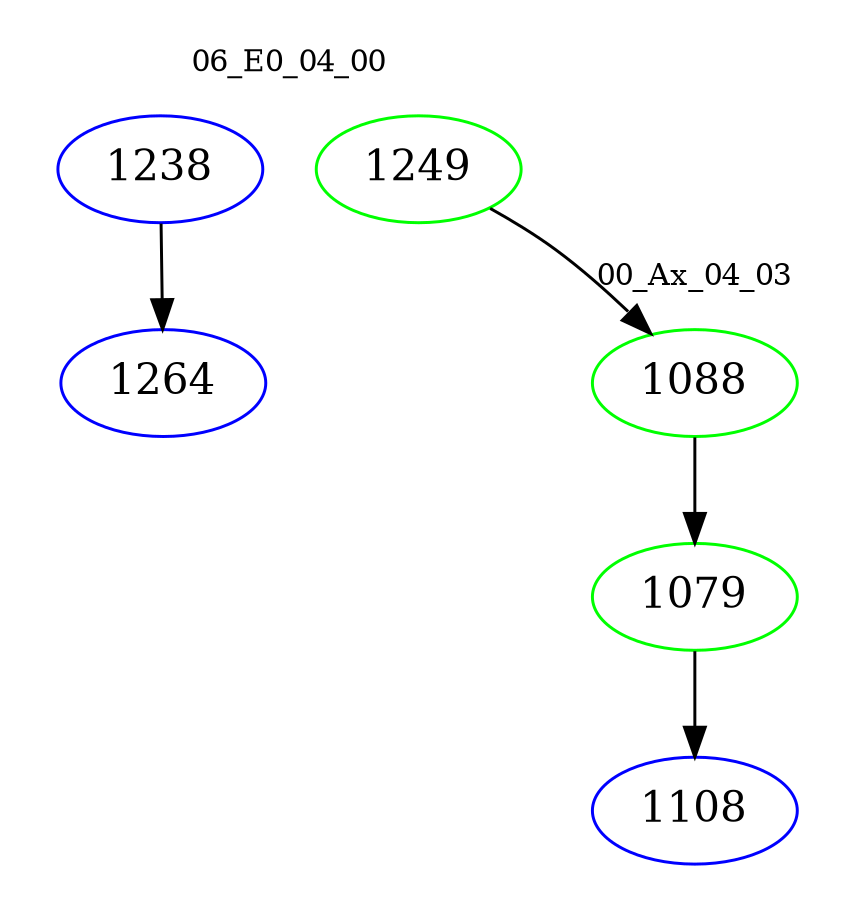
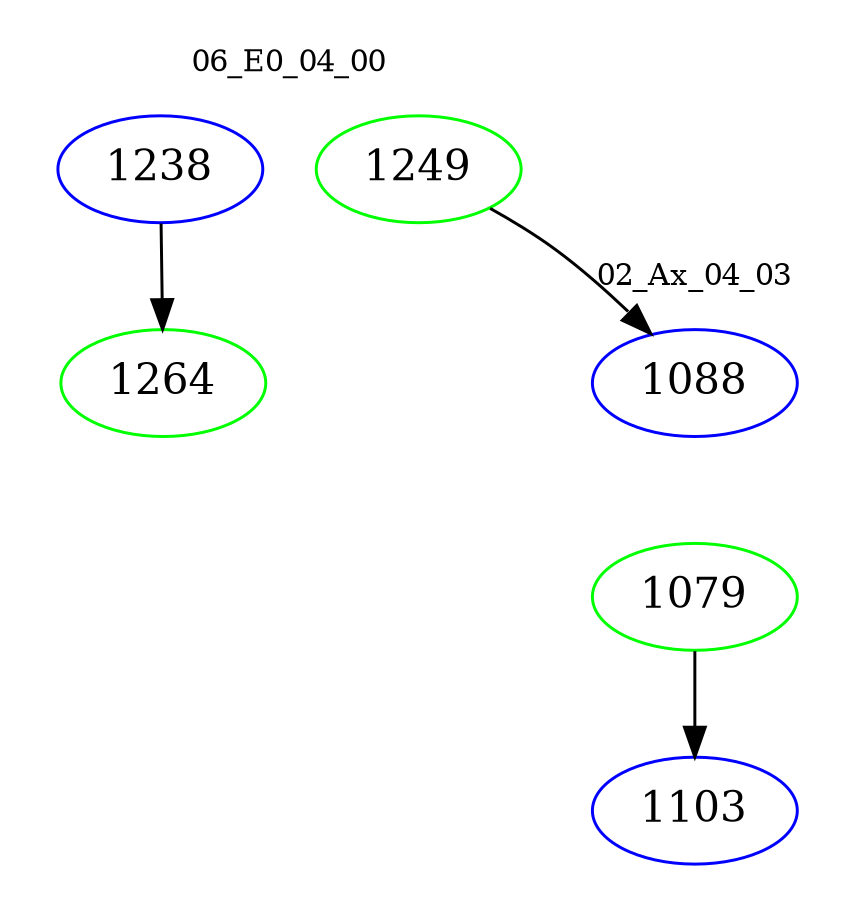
(695, 278) -> (695, 278)
(163, 383) -> (163, 383)
(695, 383) -> (695, 383)
(695, 475) -> none
(695, 811) -> (695, 811)
